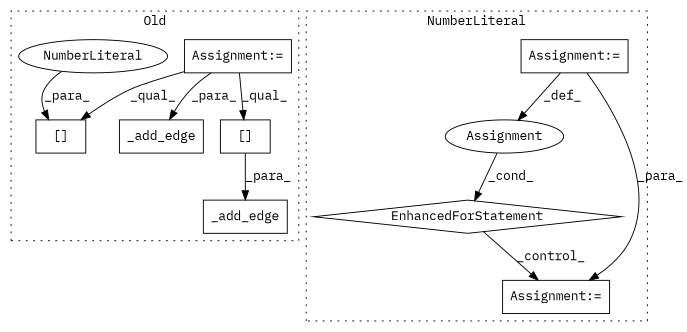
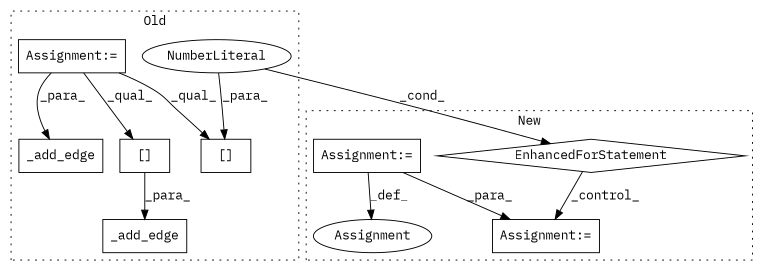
(477, 22) -> (529, 121)
(488, 173) -> (403, 104)
